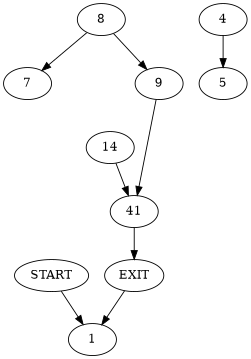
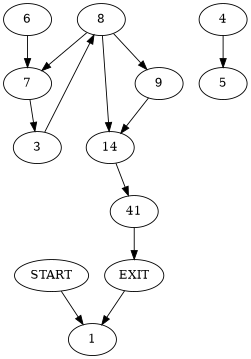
none -> (28, 20)
none -> (105, 79)
(148, 143) -> (137, 112)
none -> (37, 148)
